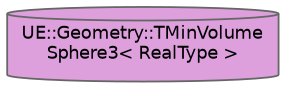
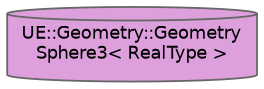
(143, 44) -> (132, 44)
